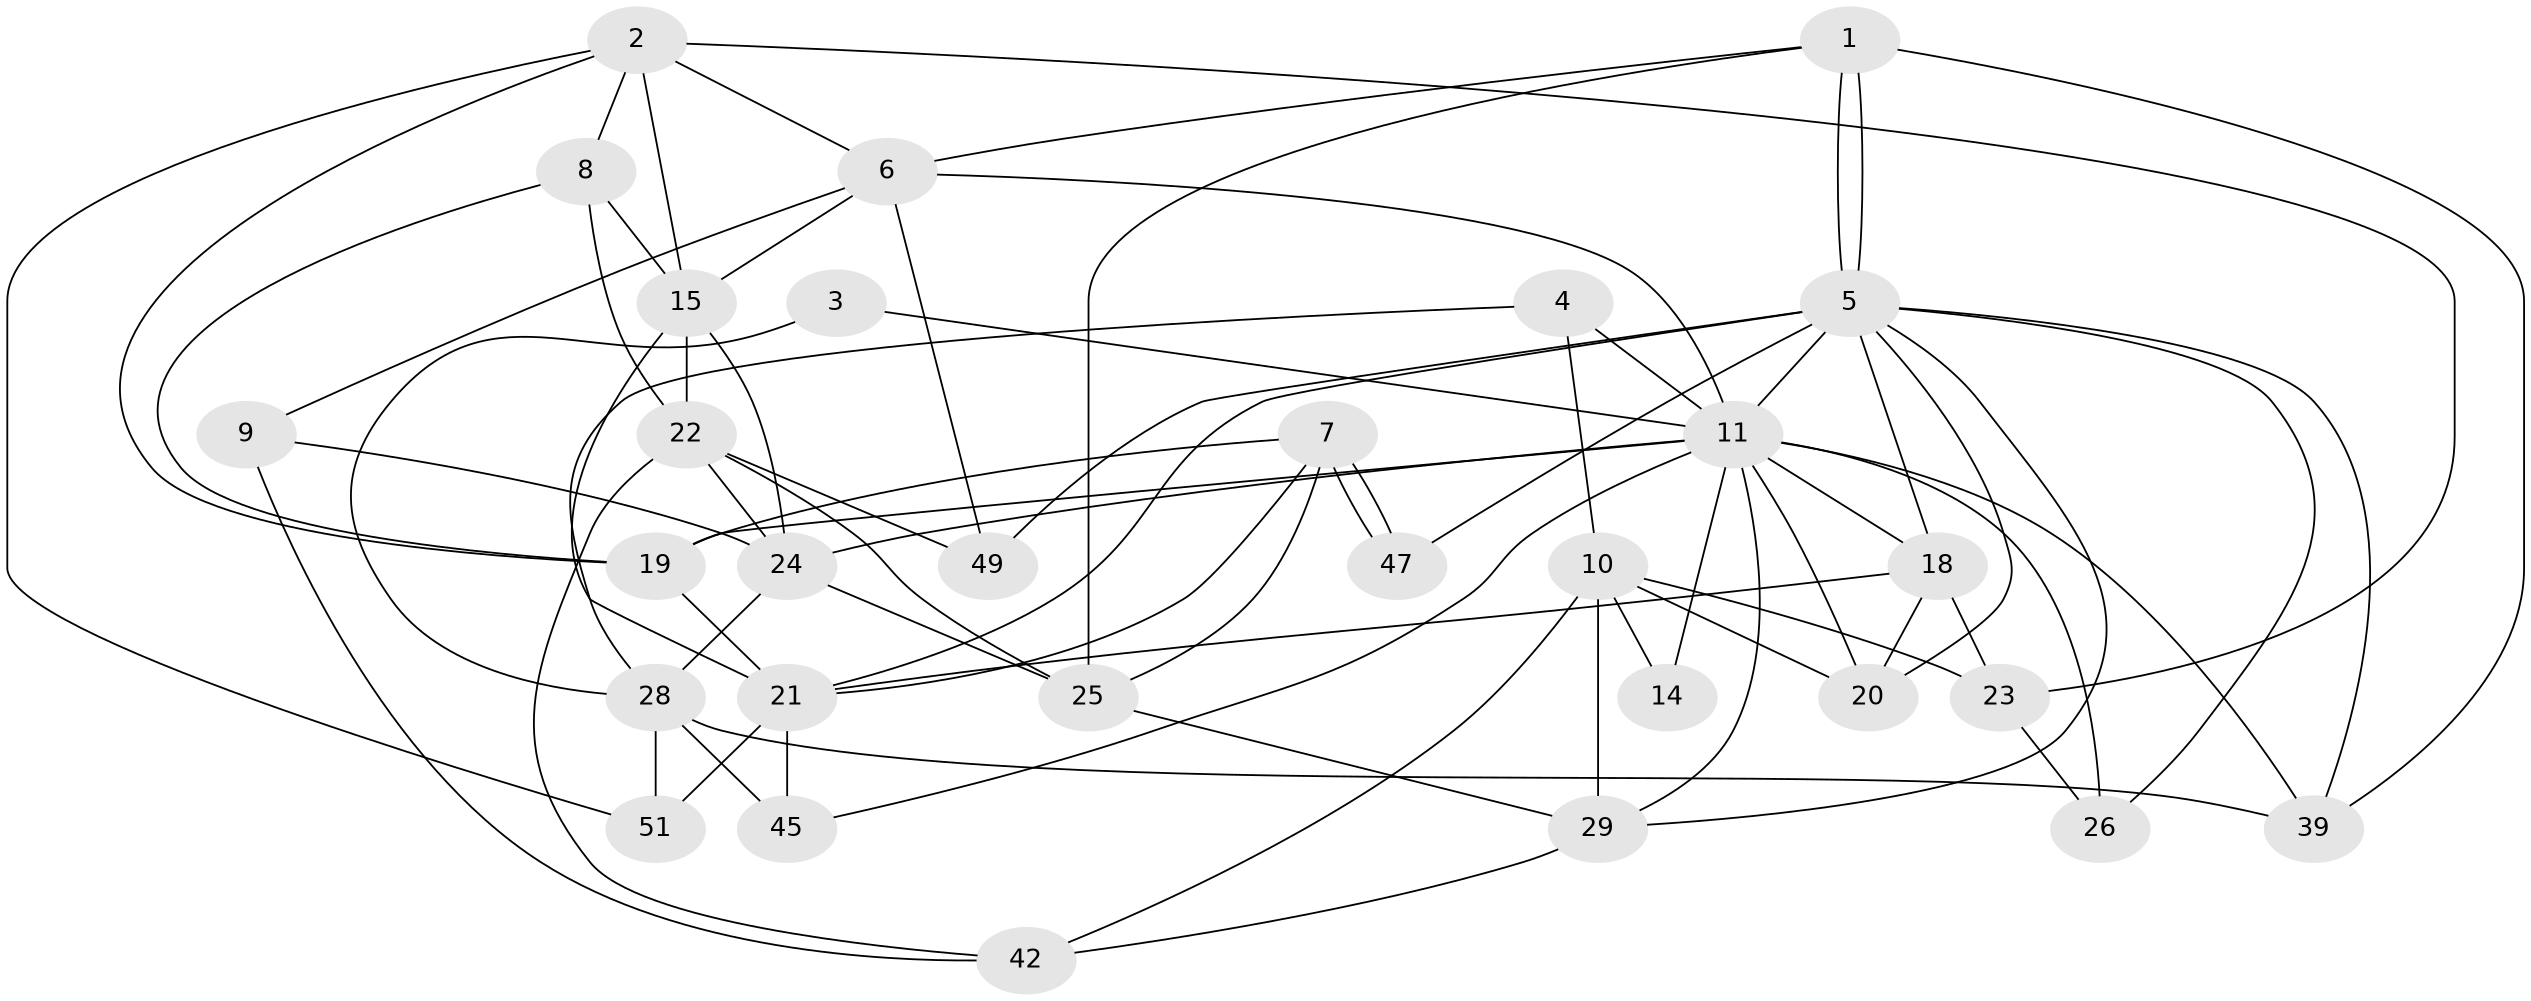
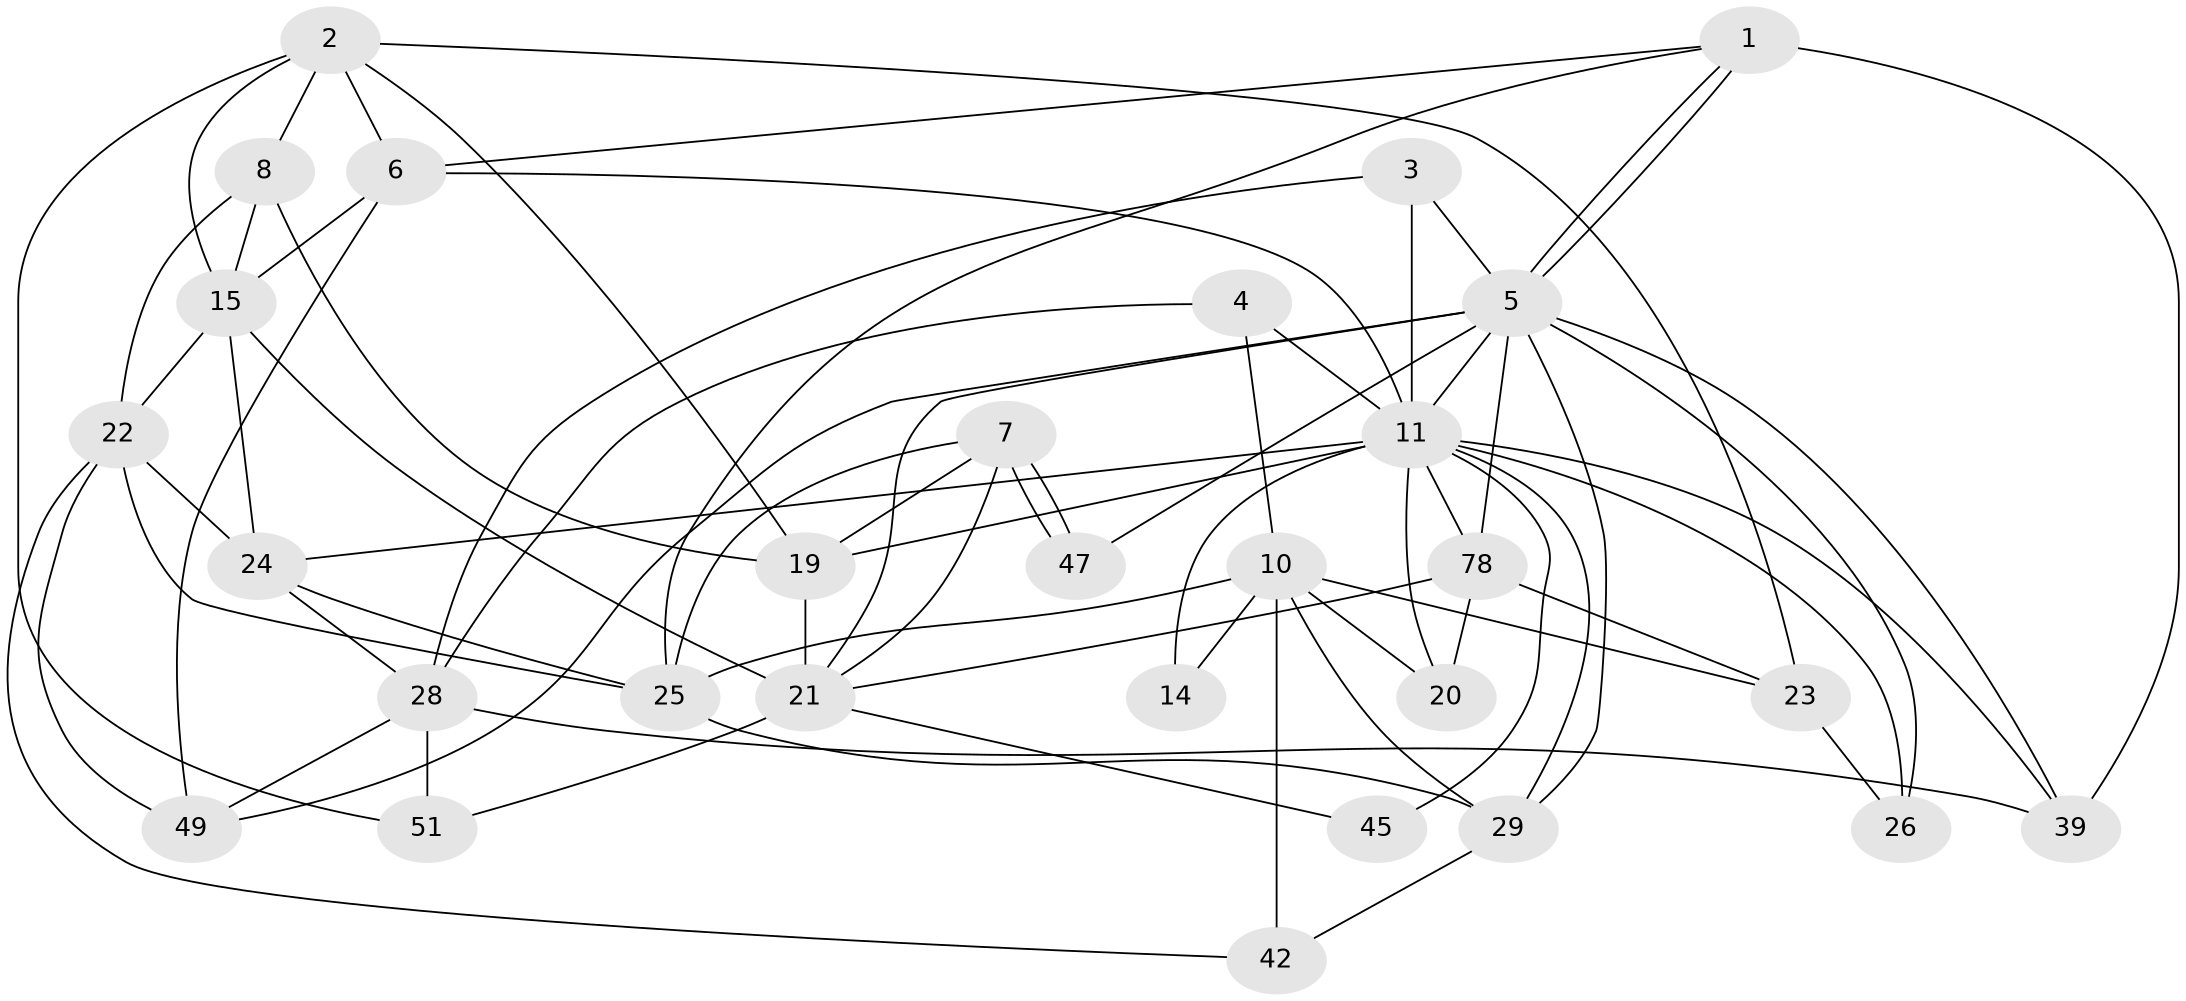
(247, 435) -> none
(1983, 481) -> (1462, 237)
(1938, 566) -> (1478, 566)
none -> (968, 623)
(713, 756) -> (309, 763)
